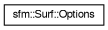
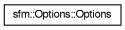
(54, 15) -> (63, 15)
